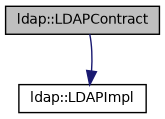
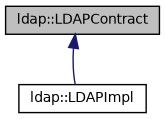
(92, 53) -> (73, 67)
